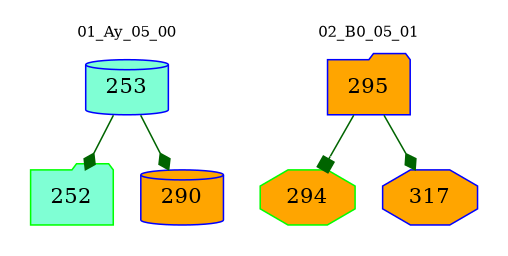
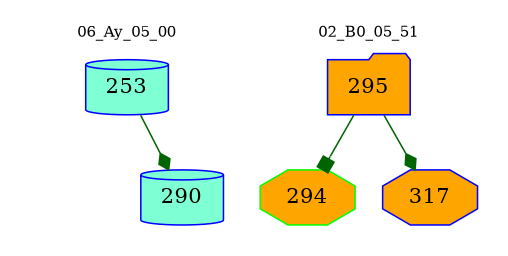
(127, 33) -> (127, 33)
(369, 33) -> (369, 33)
(72, 197) -> none
(182, 197) -> (182, 197)
